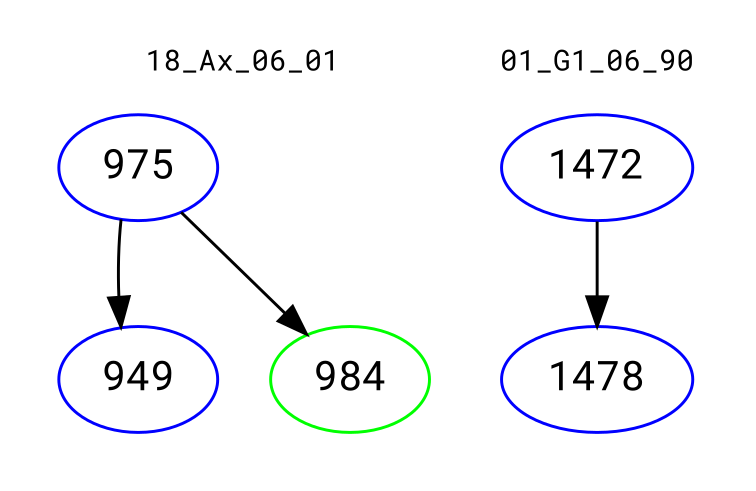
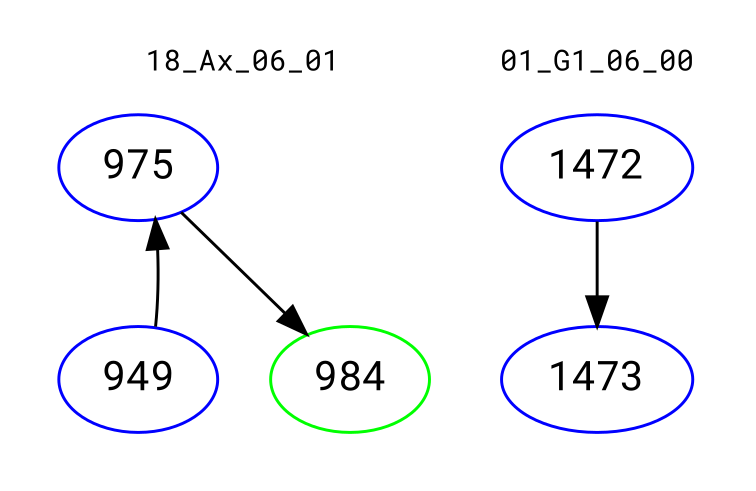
(599, 63) -> (599, 63)
(119, 258) -> (158, 288)
(597, 379) -> (597, 379)
